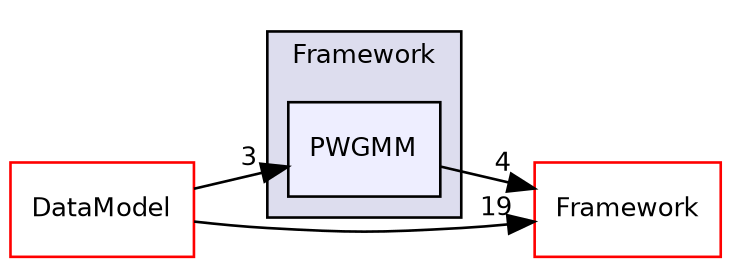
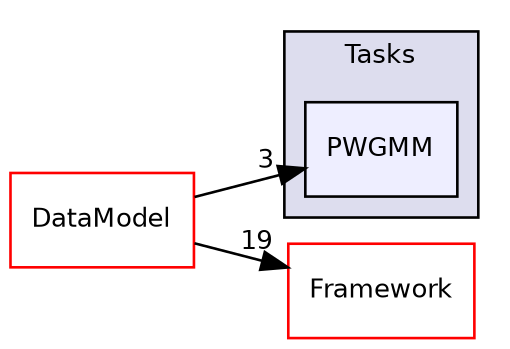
(364, 56) -> (381, 56)
(478, 175) -> none
